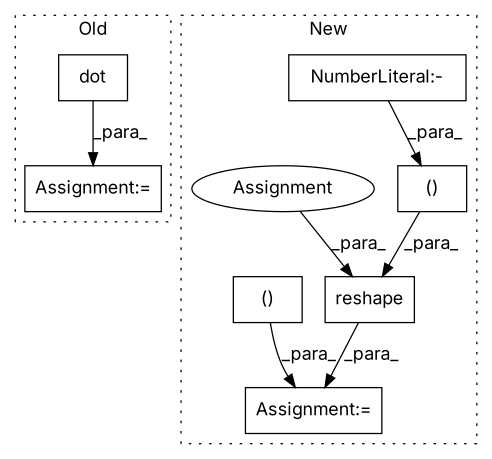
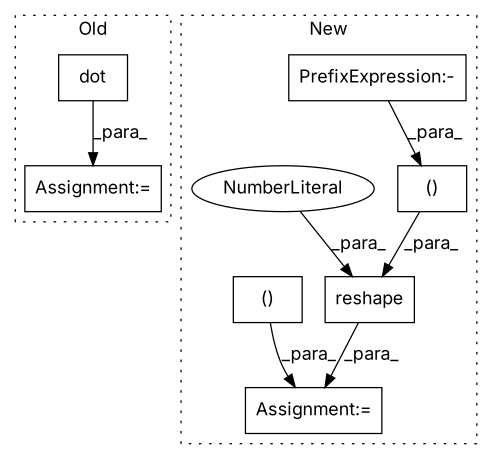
(377, 78) -> (377, 78)
(283, 189) -> (283, 189)
